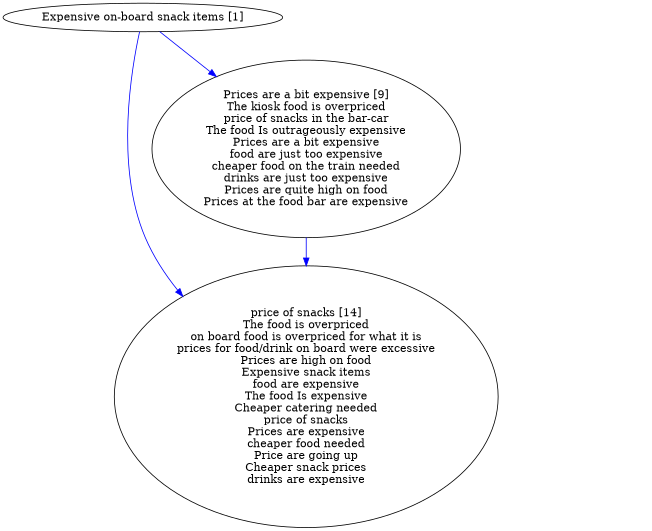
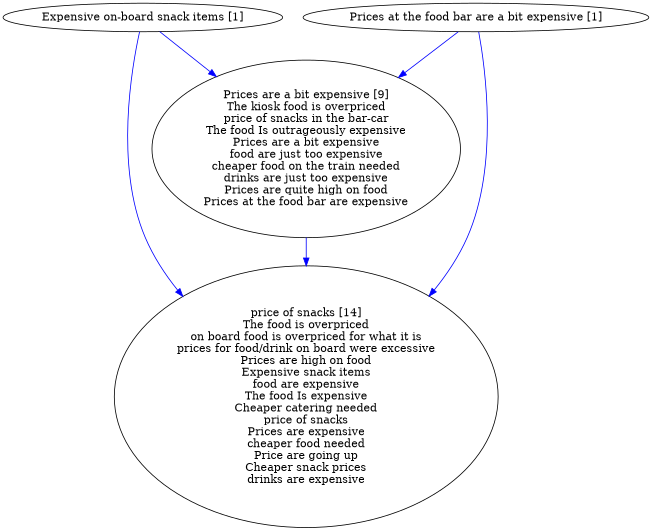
none -> (476, 17)
